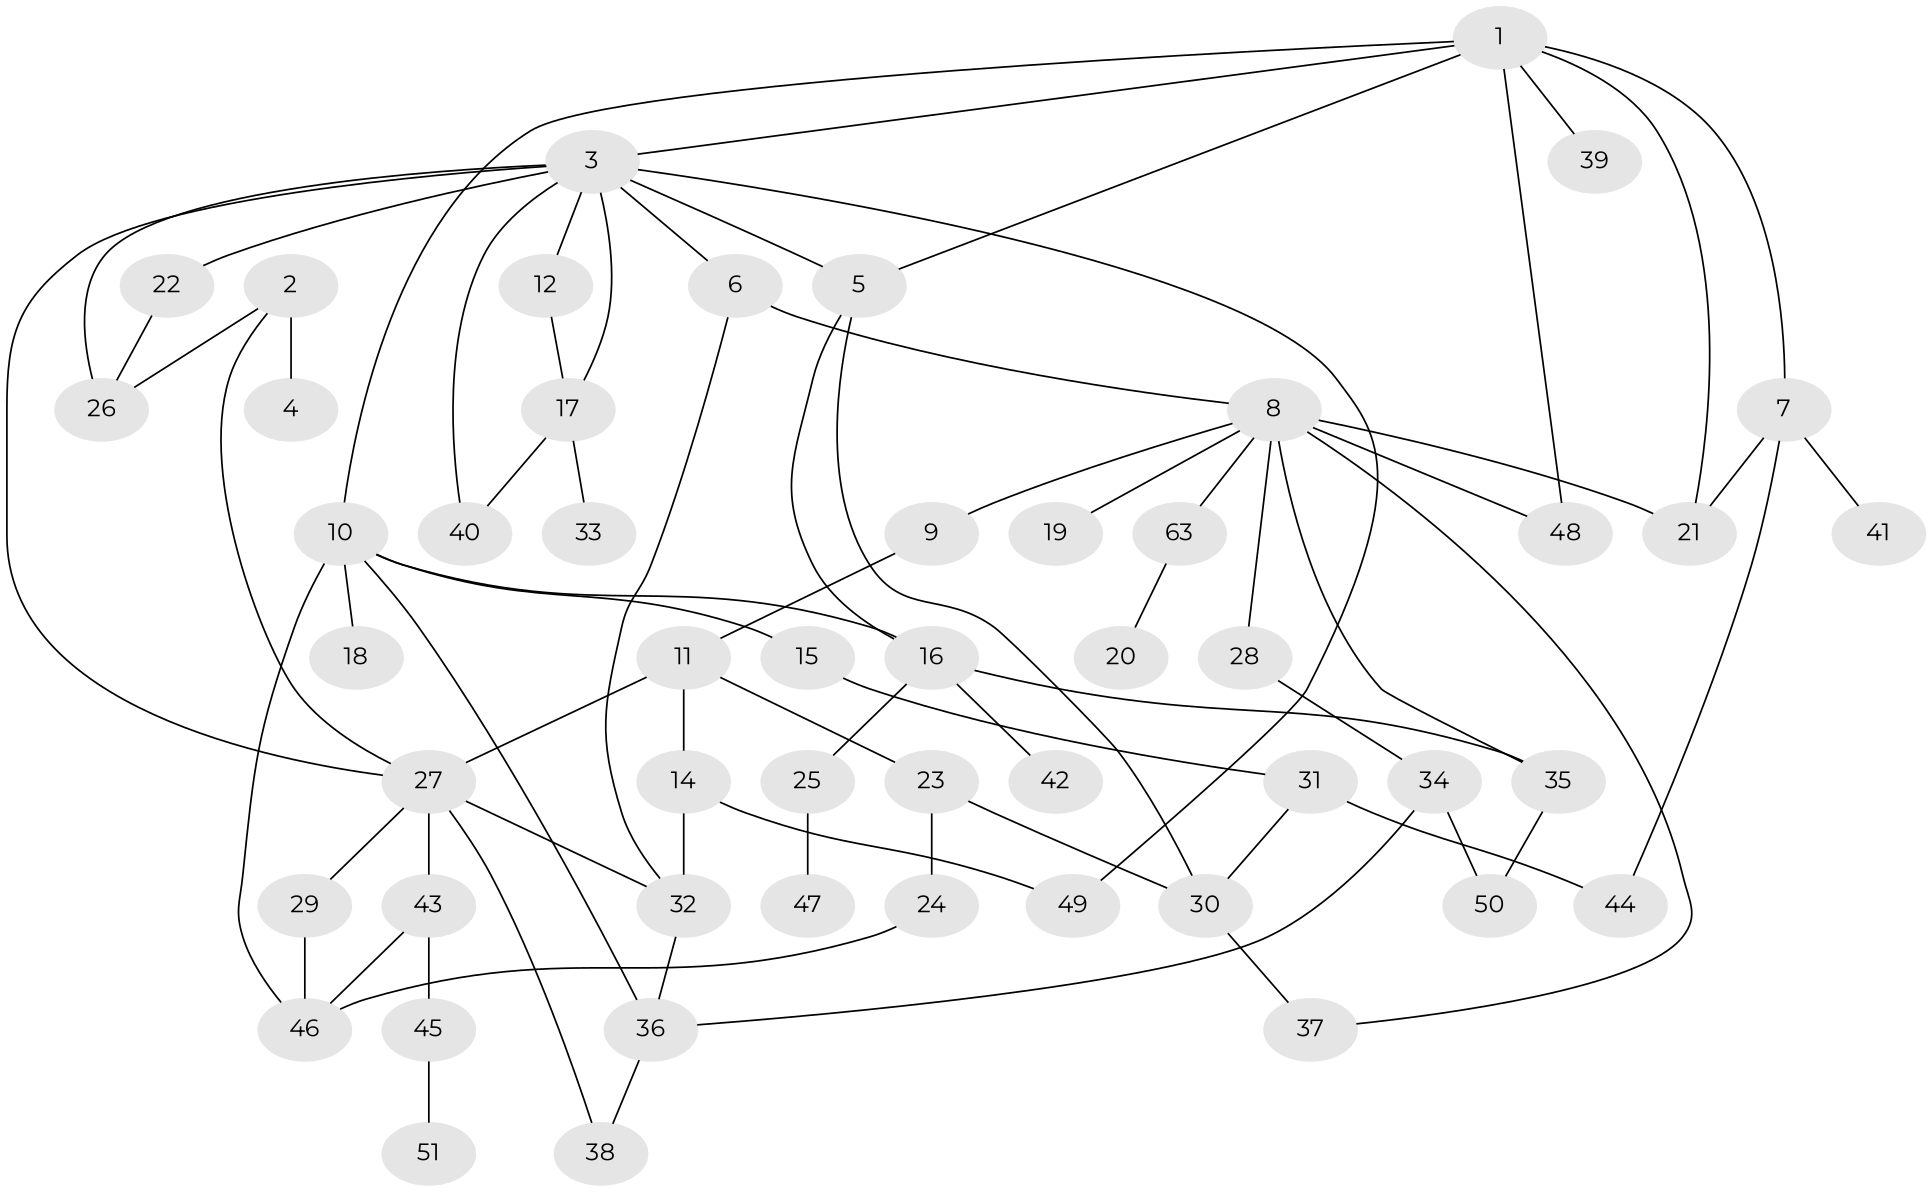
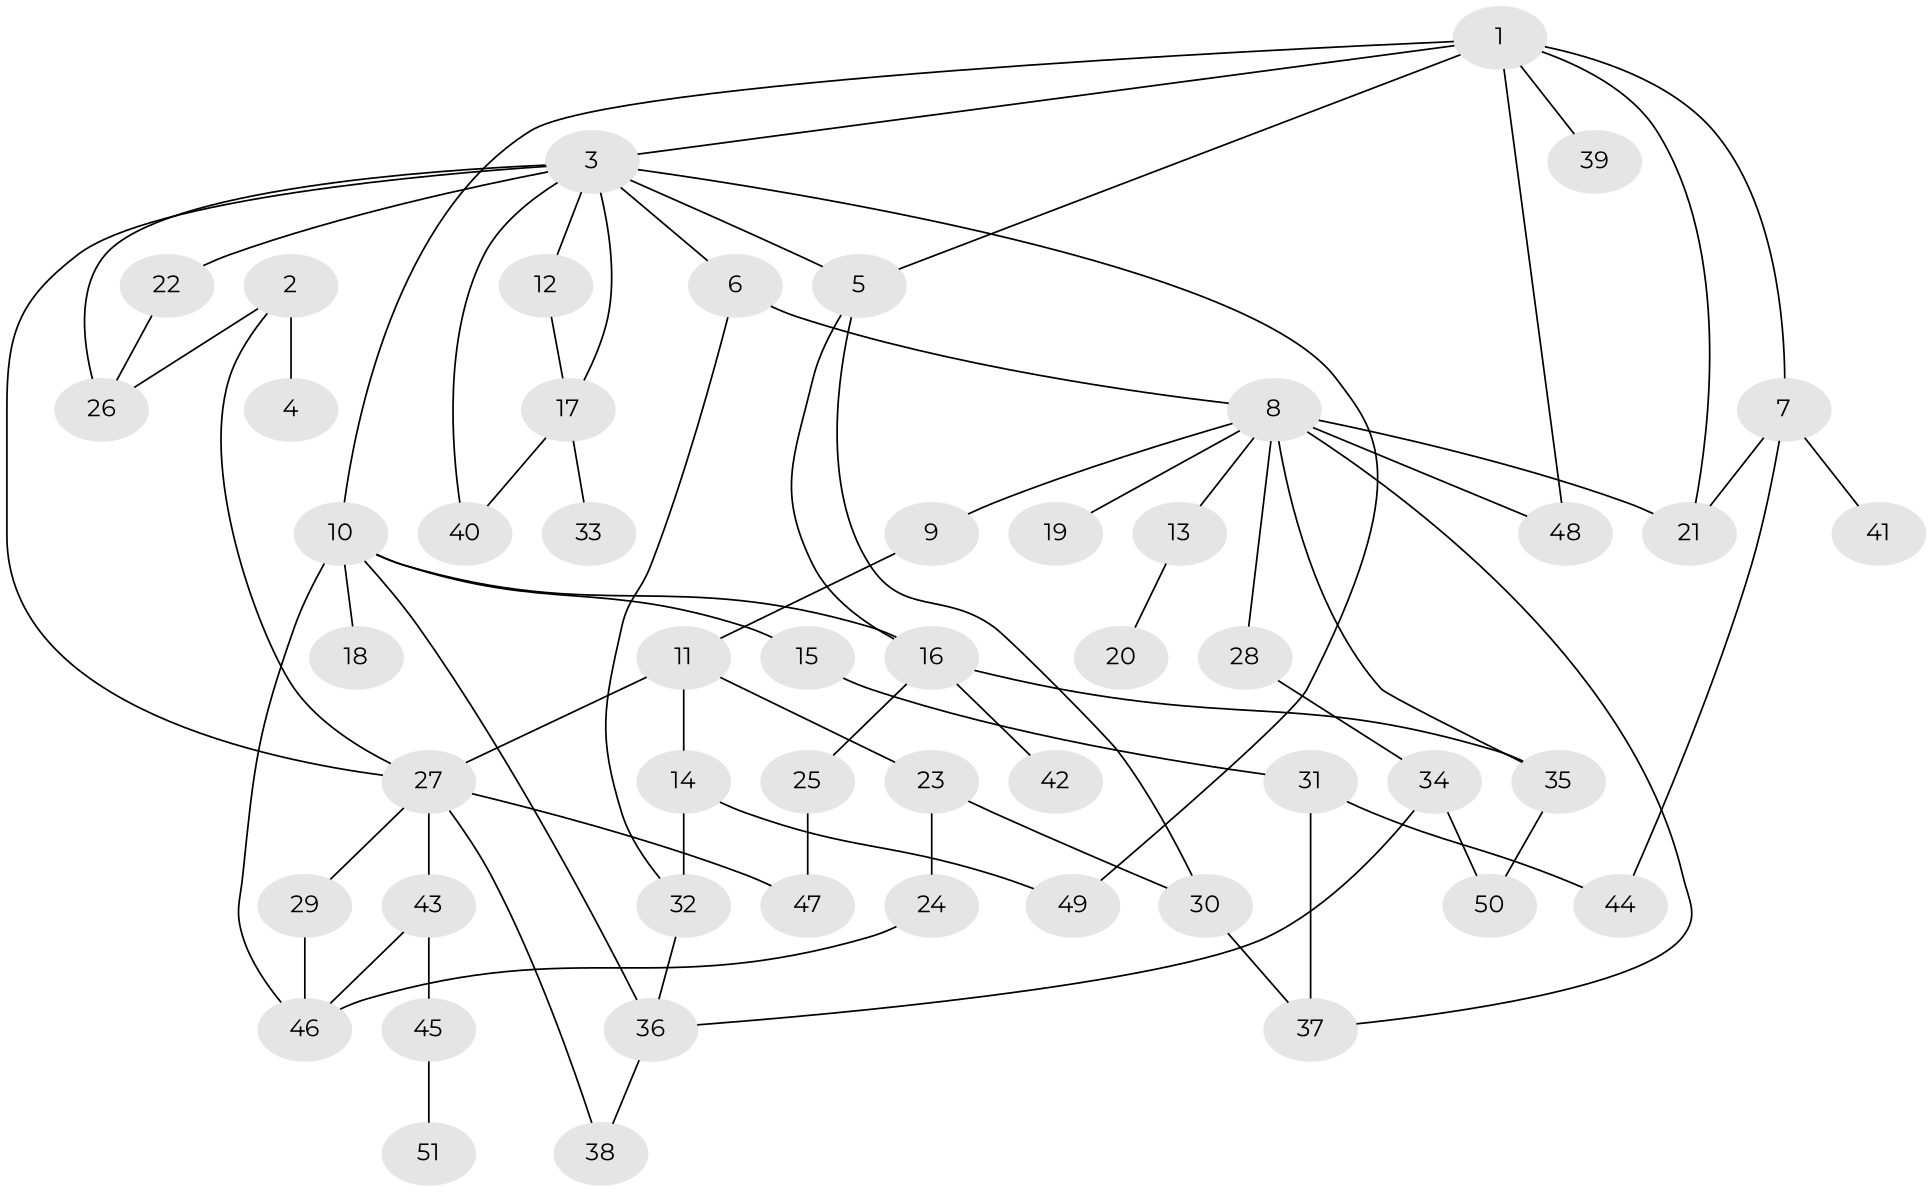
(1180, 534) -> (1180, 534)
(1258, 844) -> (1311, 897)
(570, 850) -> (616, 832)
